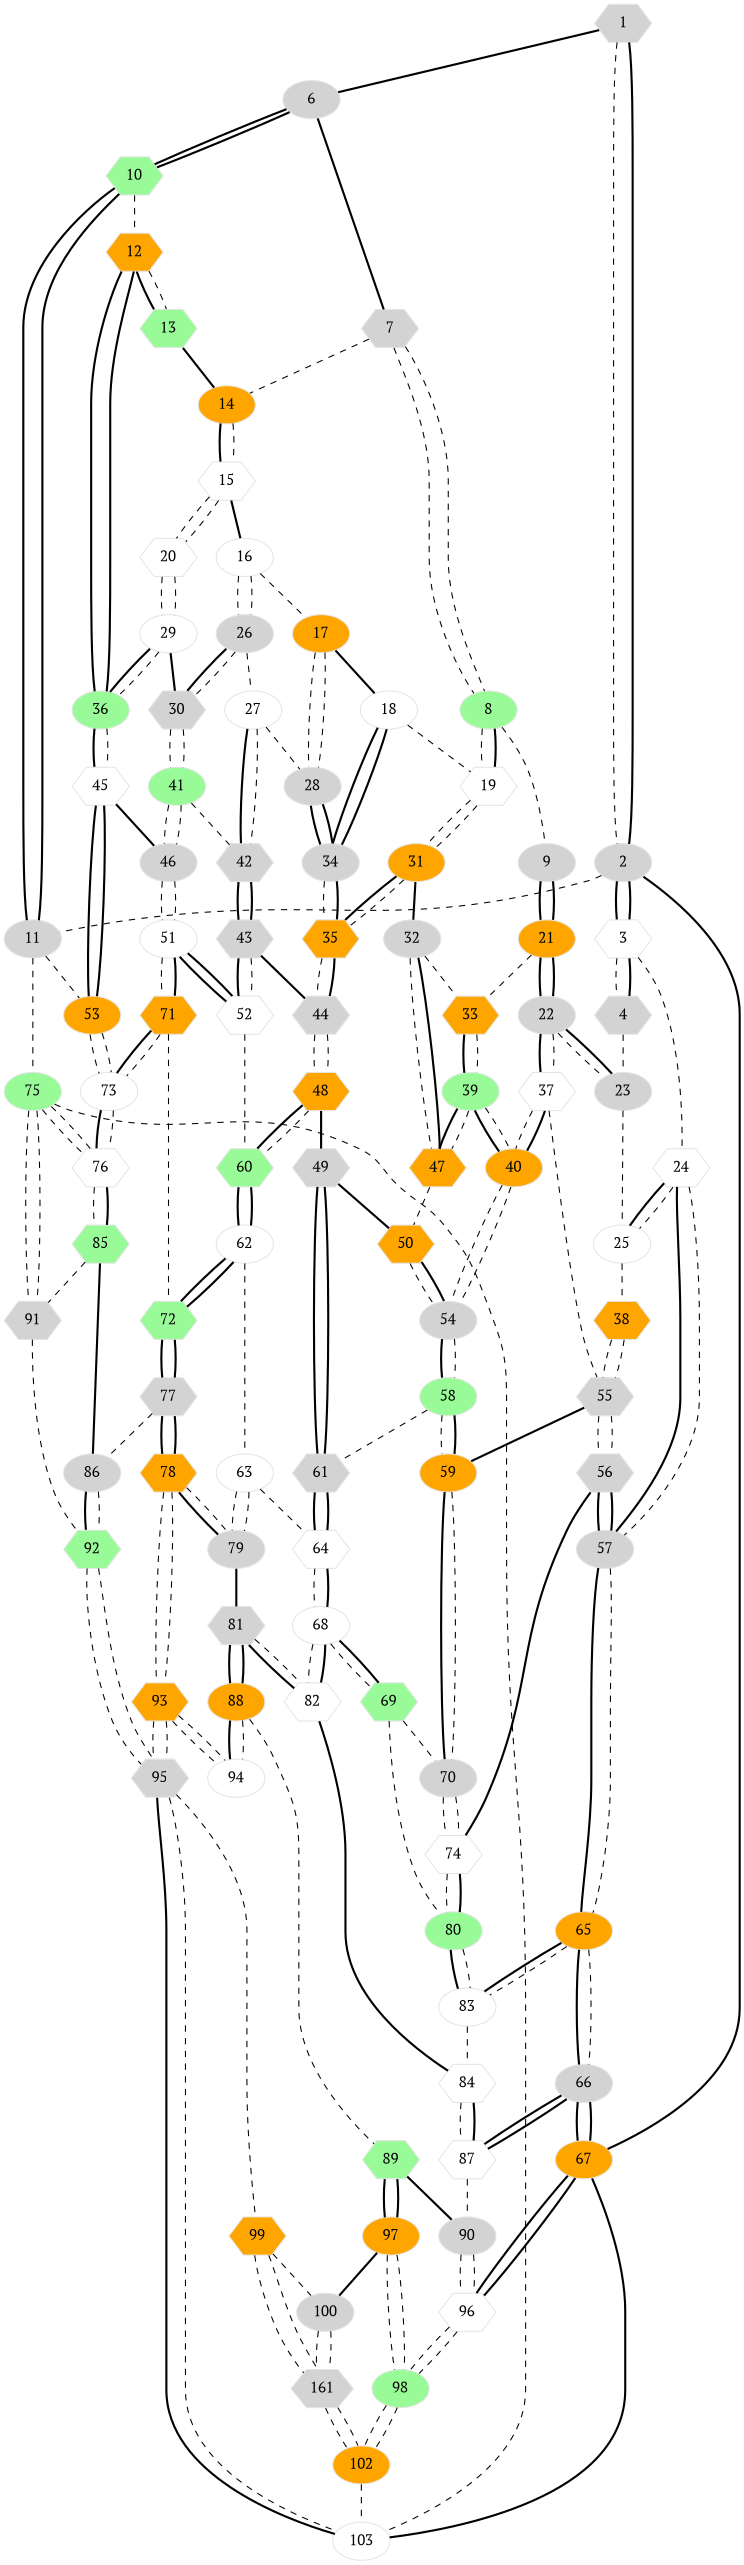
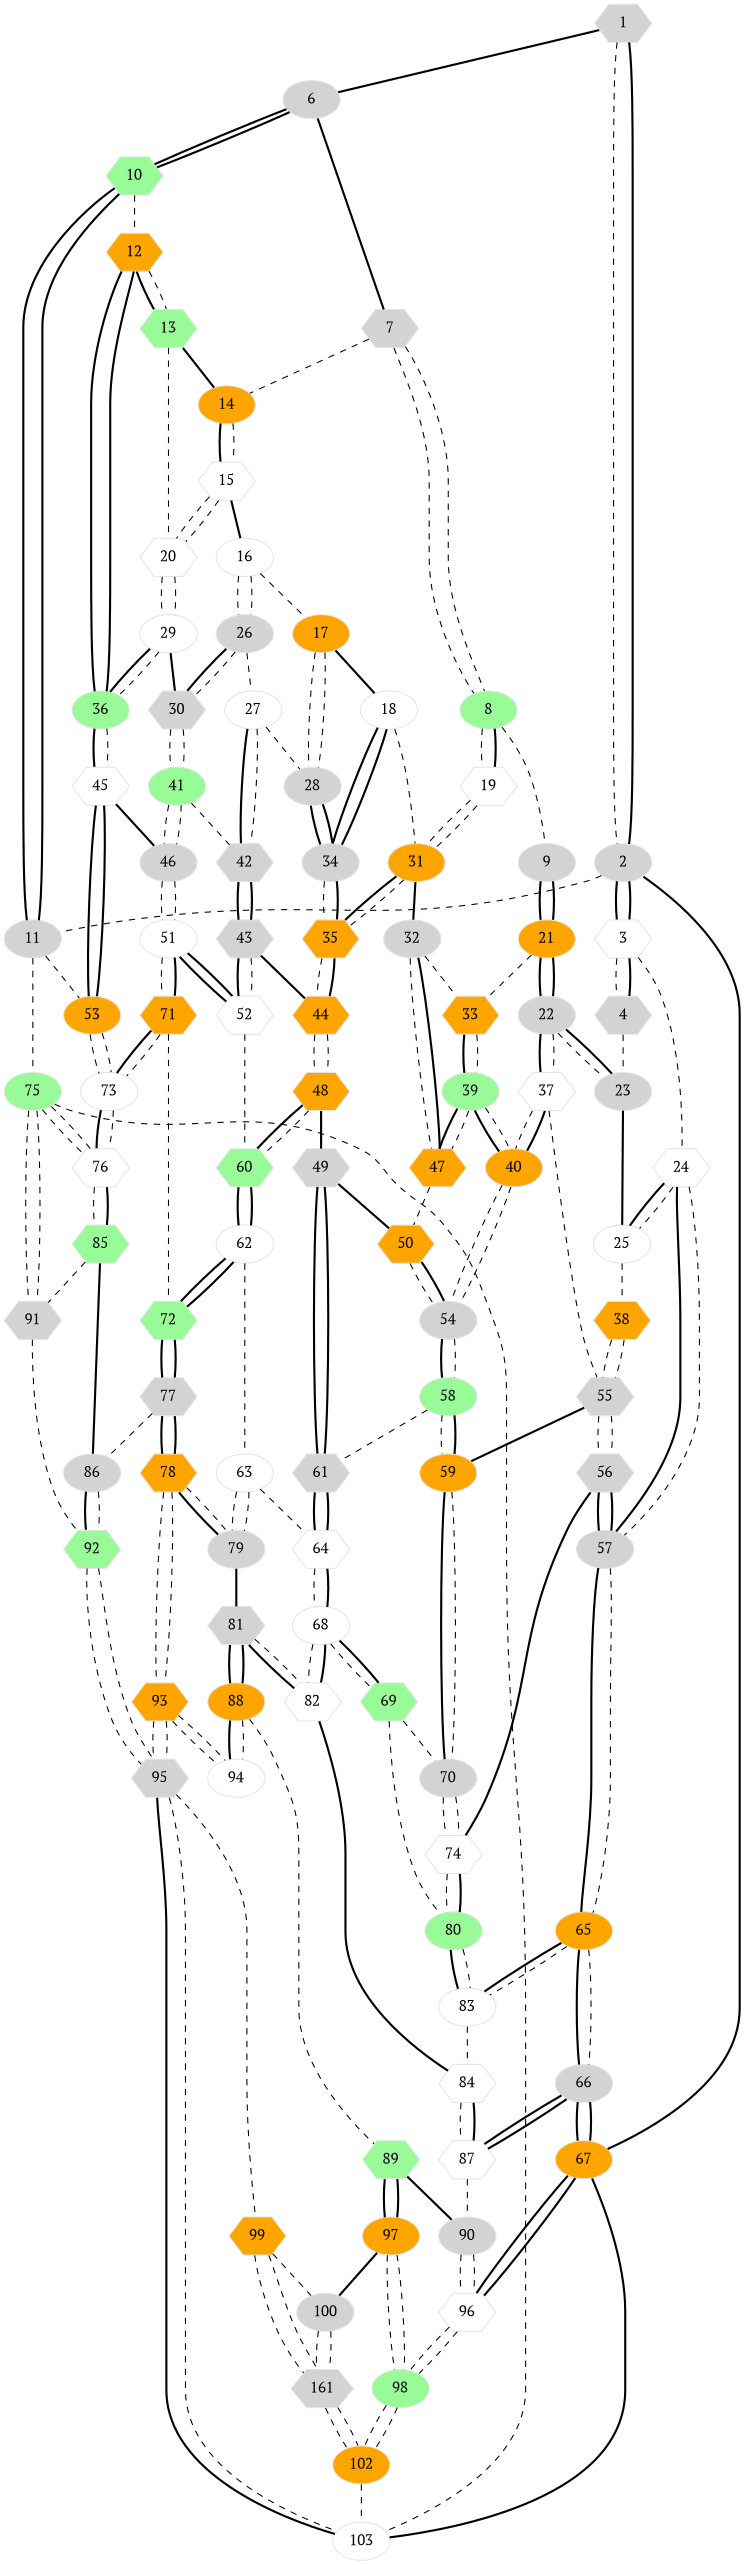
none -> (168, 443)
(439, 748) -> (408, 786)
(321, 1015) -> (321, 1015)
(623, 1168) -> (623, 1168)
